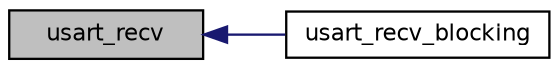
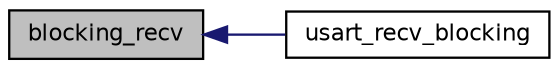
(106, 35) -> (106, 35)
